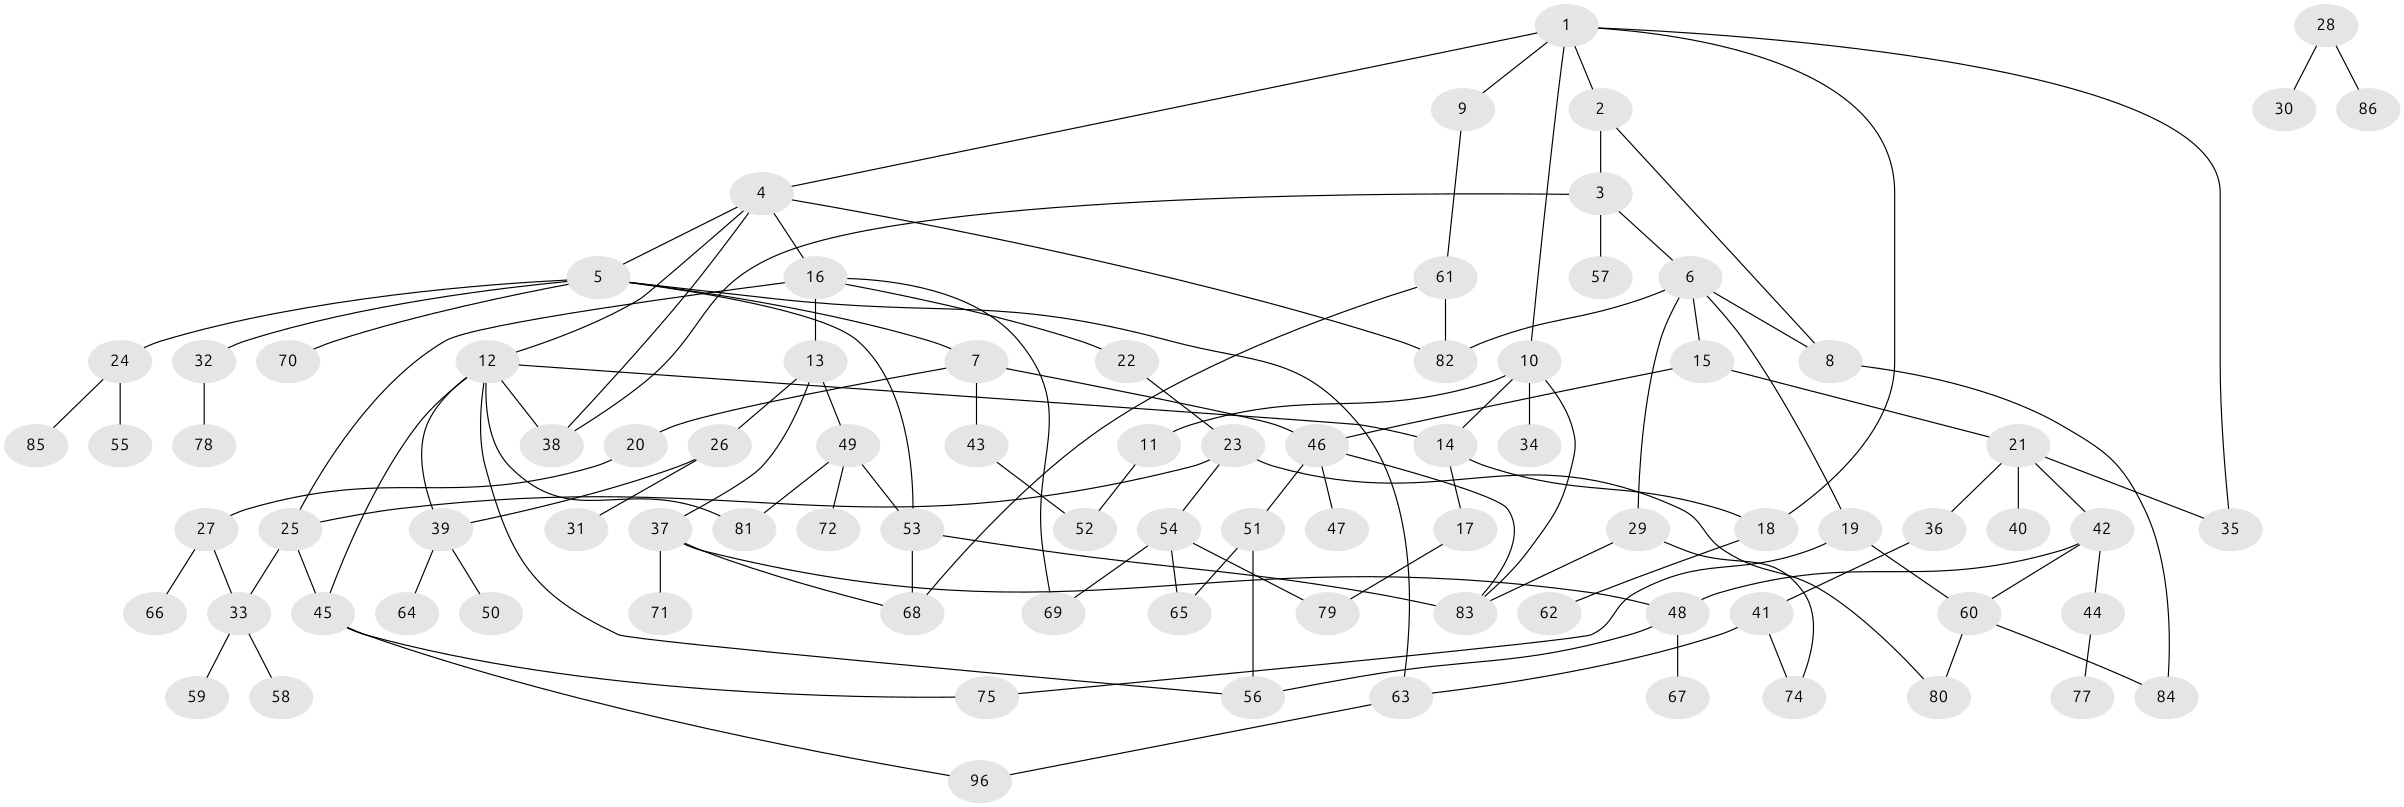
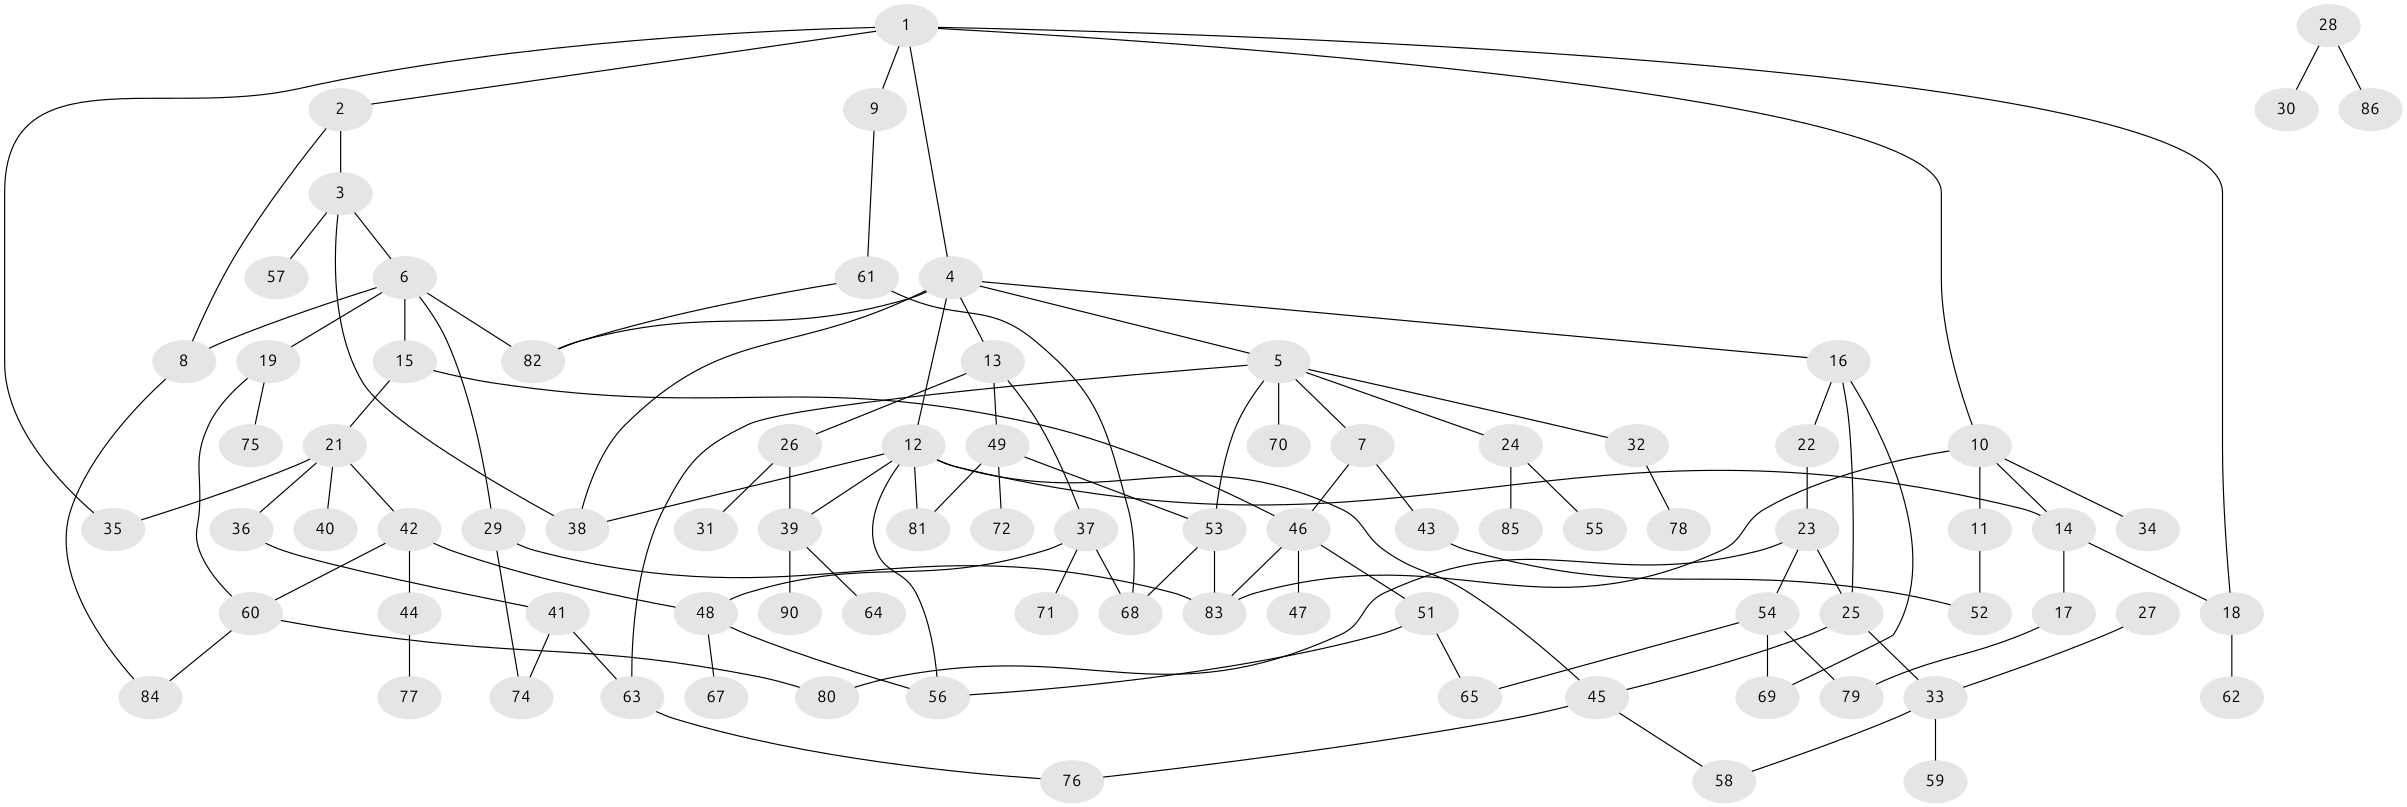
(816, 328) -> (972, 321)
(636, 446) -> none
(155, 614) -> none
(491, 614) -> (790, 614)
(648, 684) -> (1661, 740)
(980, 782) -> (1072, 782)
